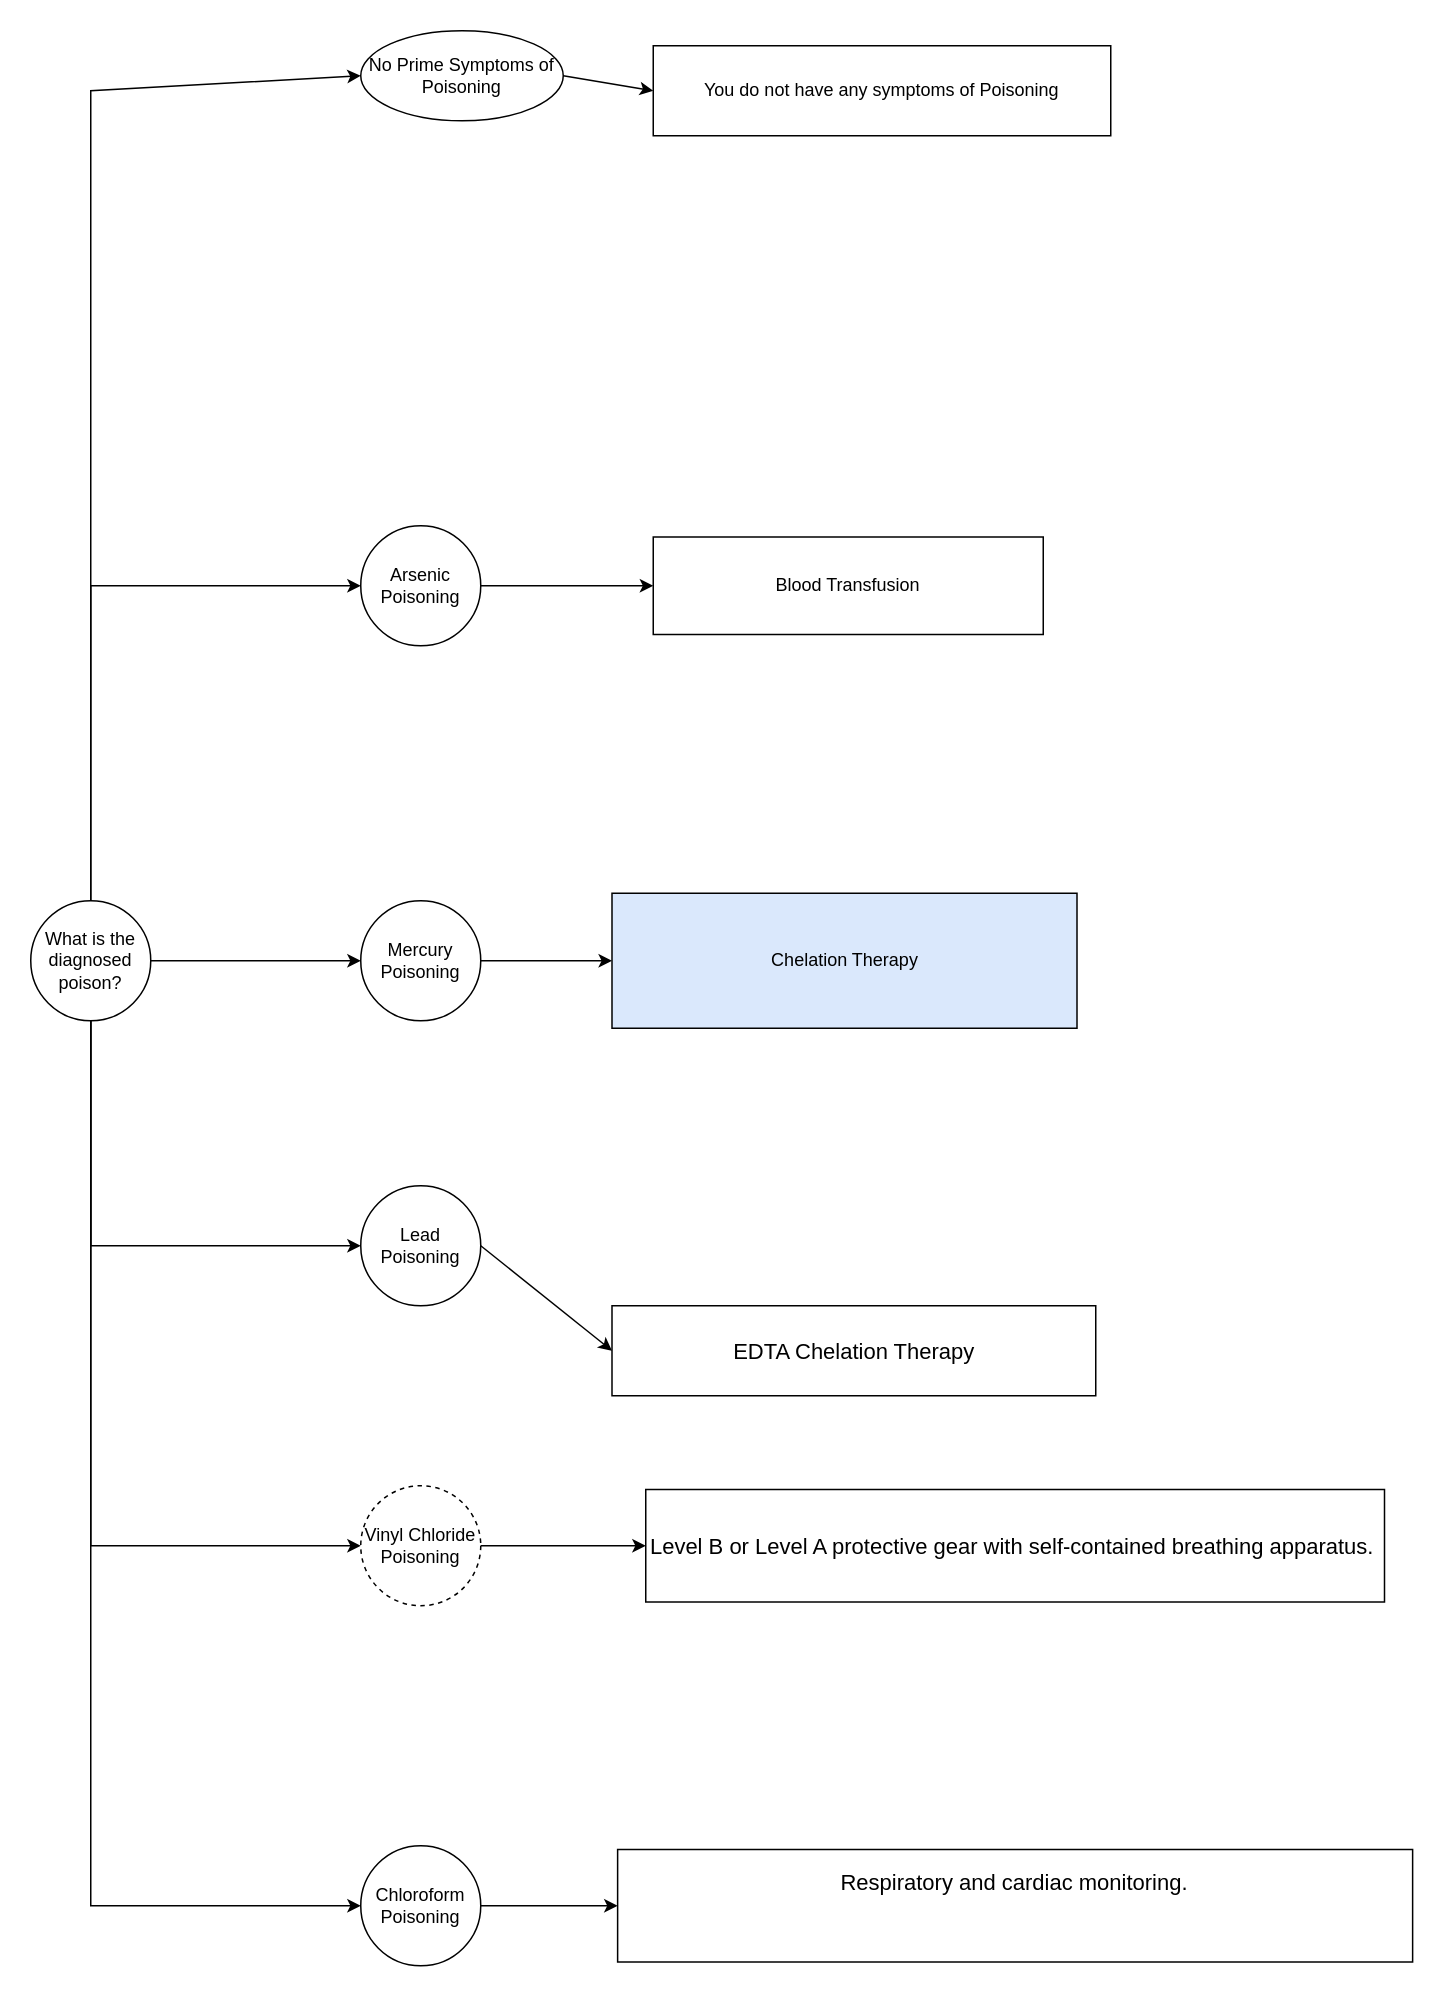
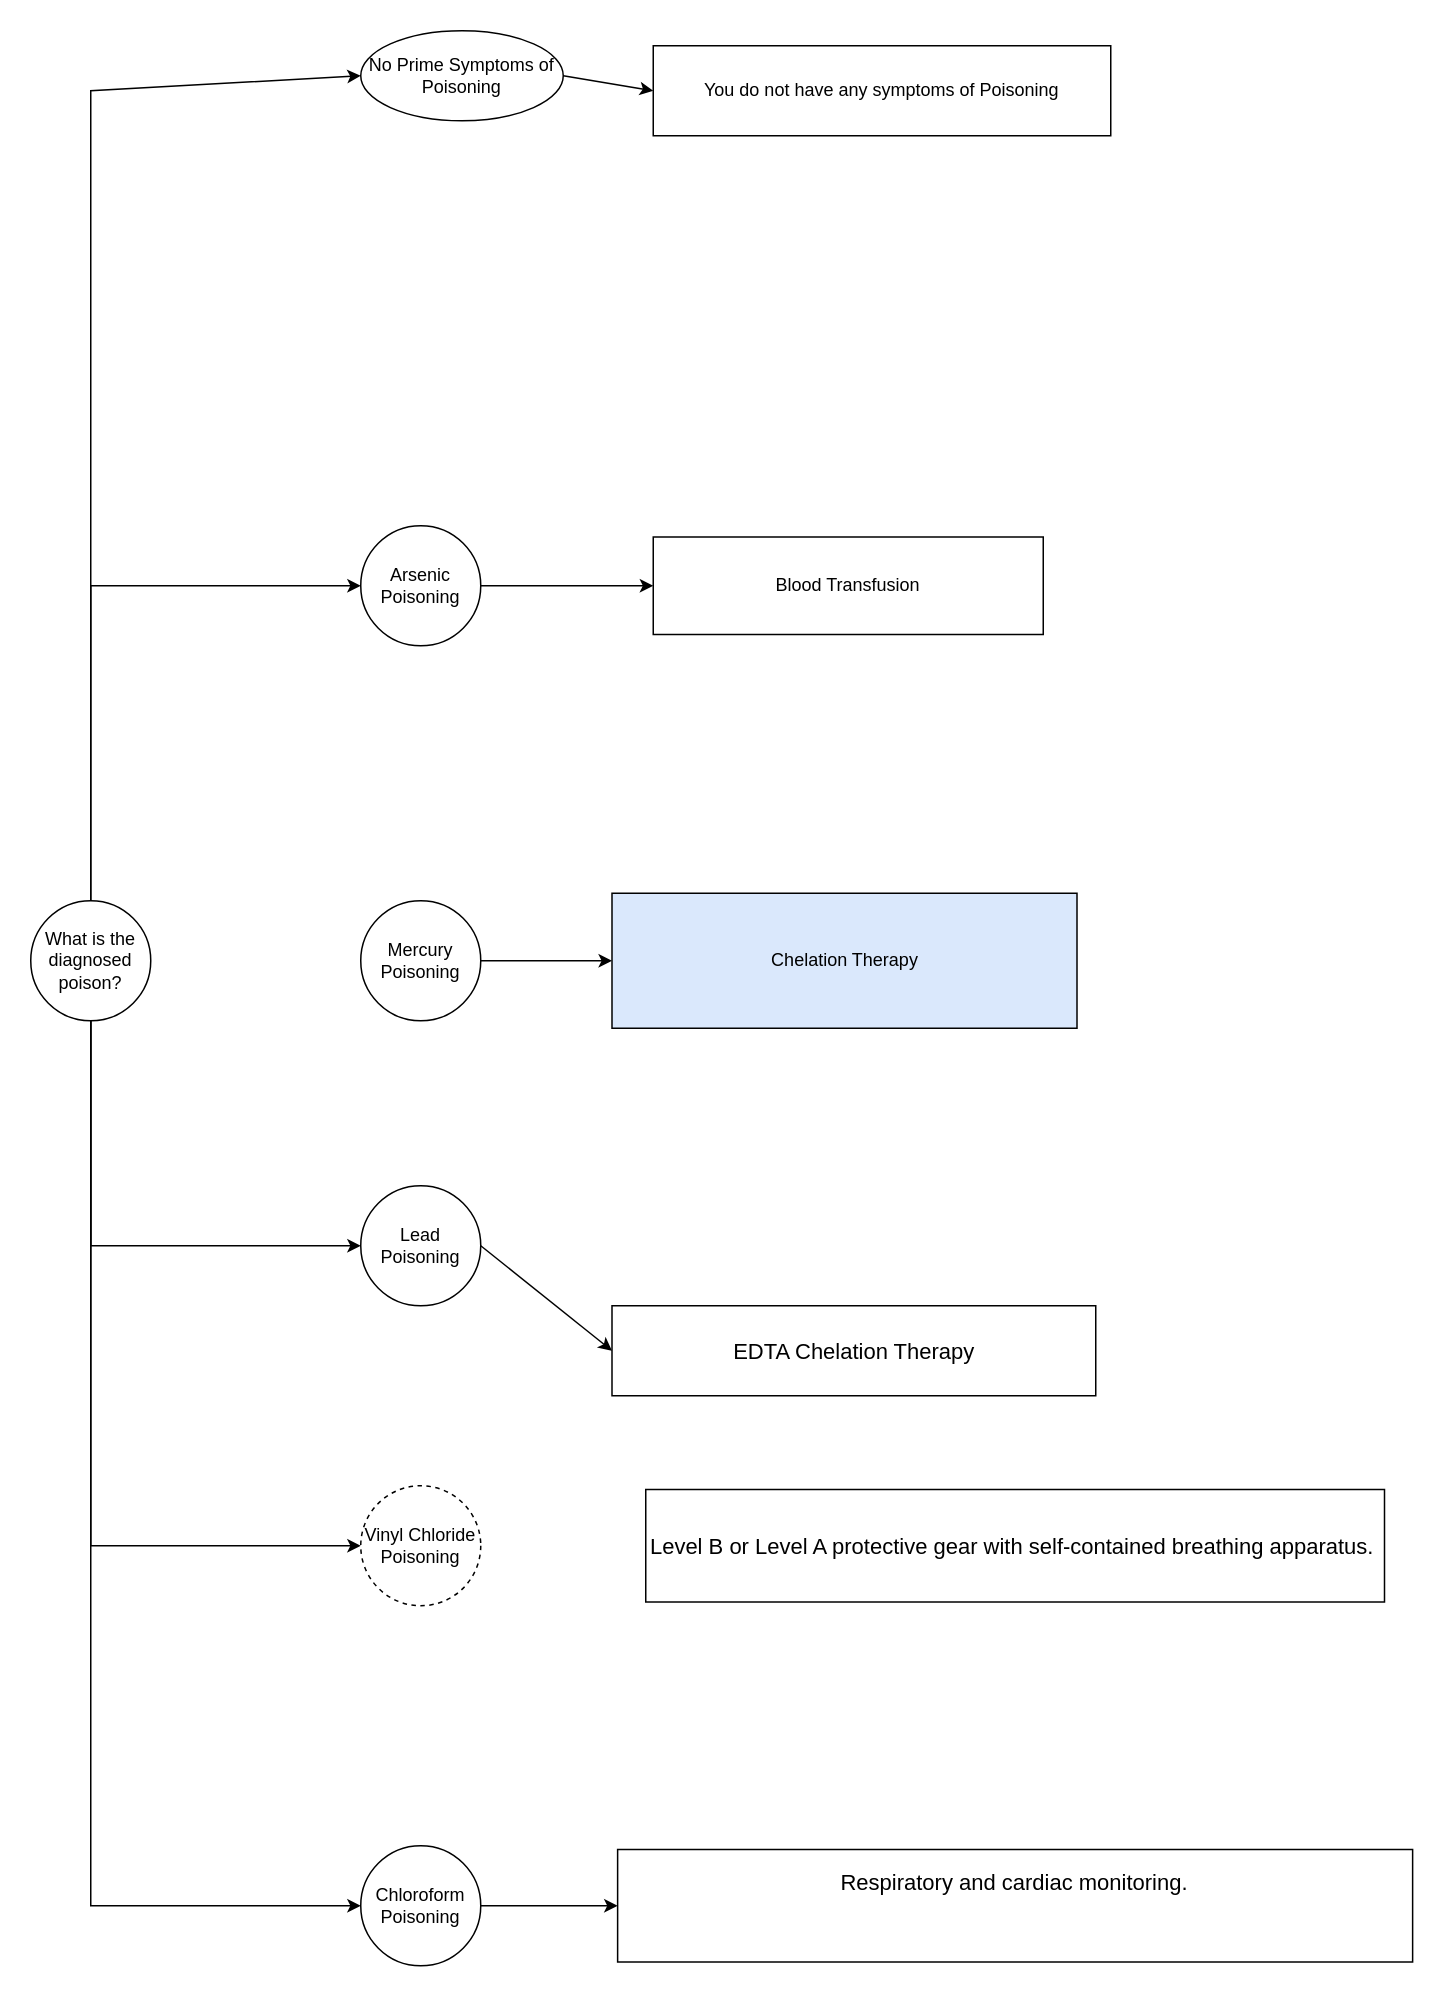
(251, 961) -> none
(558, 1546) -> none
